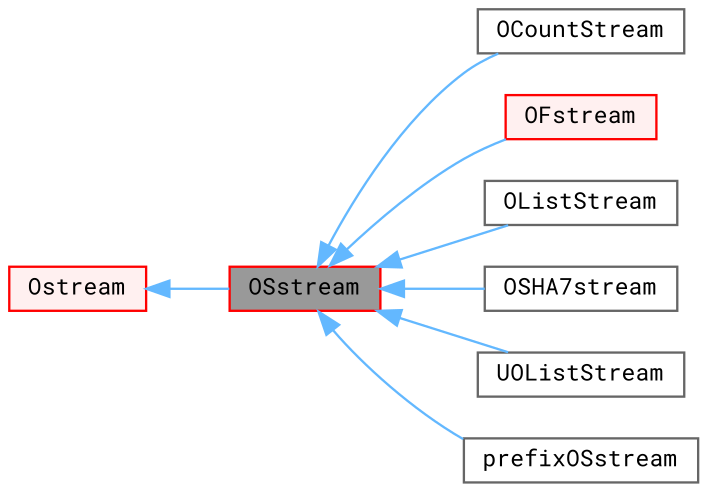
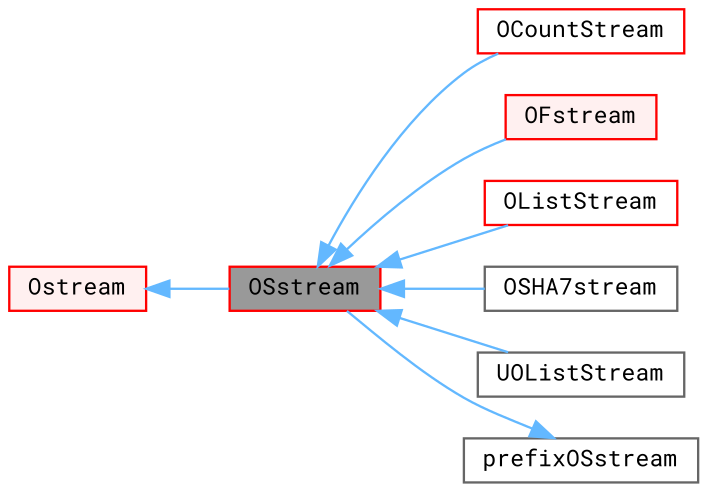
(581, 31) -> (581, 31)
(581, 203) -> (581, 203)
(394, 390) -> (434, 379)
